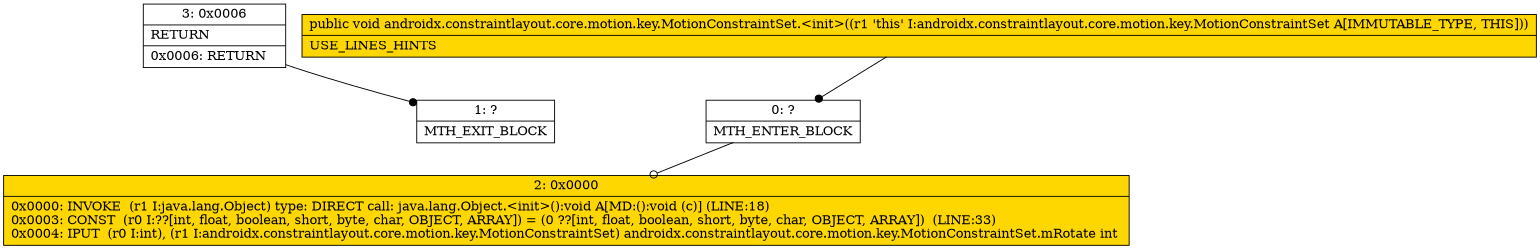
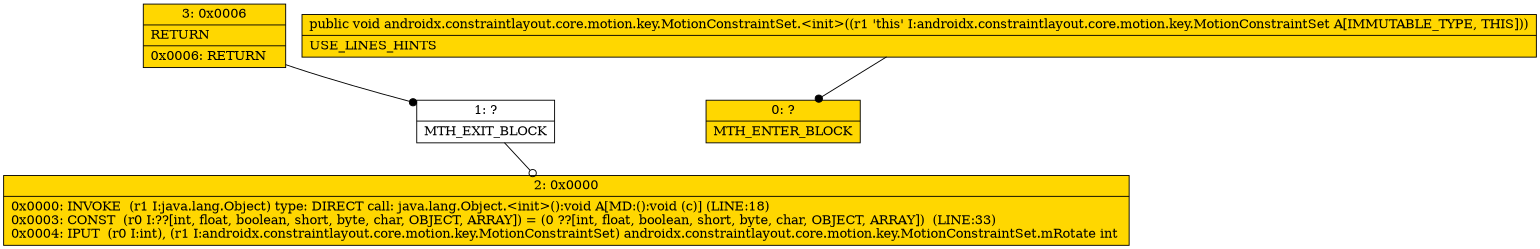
(214, 36) -> (214, 36)
(783, 122) -> (783, 122)
(695, 158) -> (517, 156)
